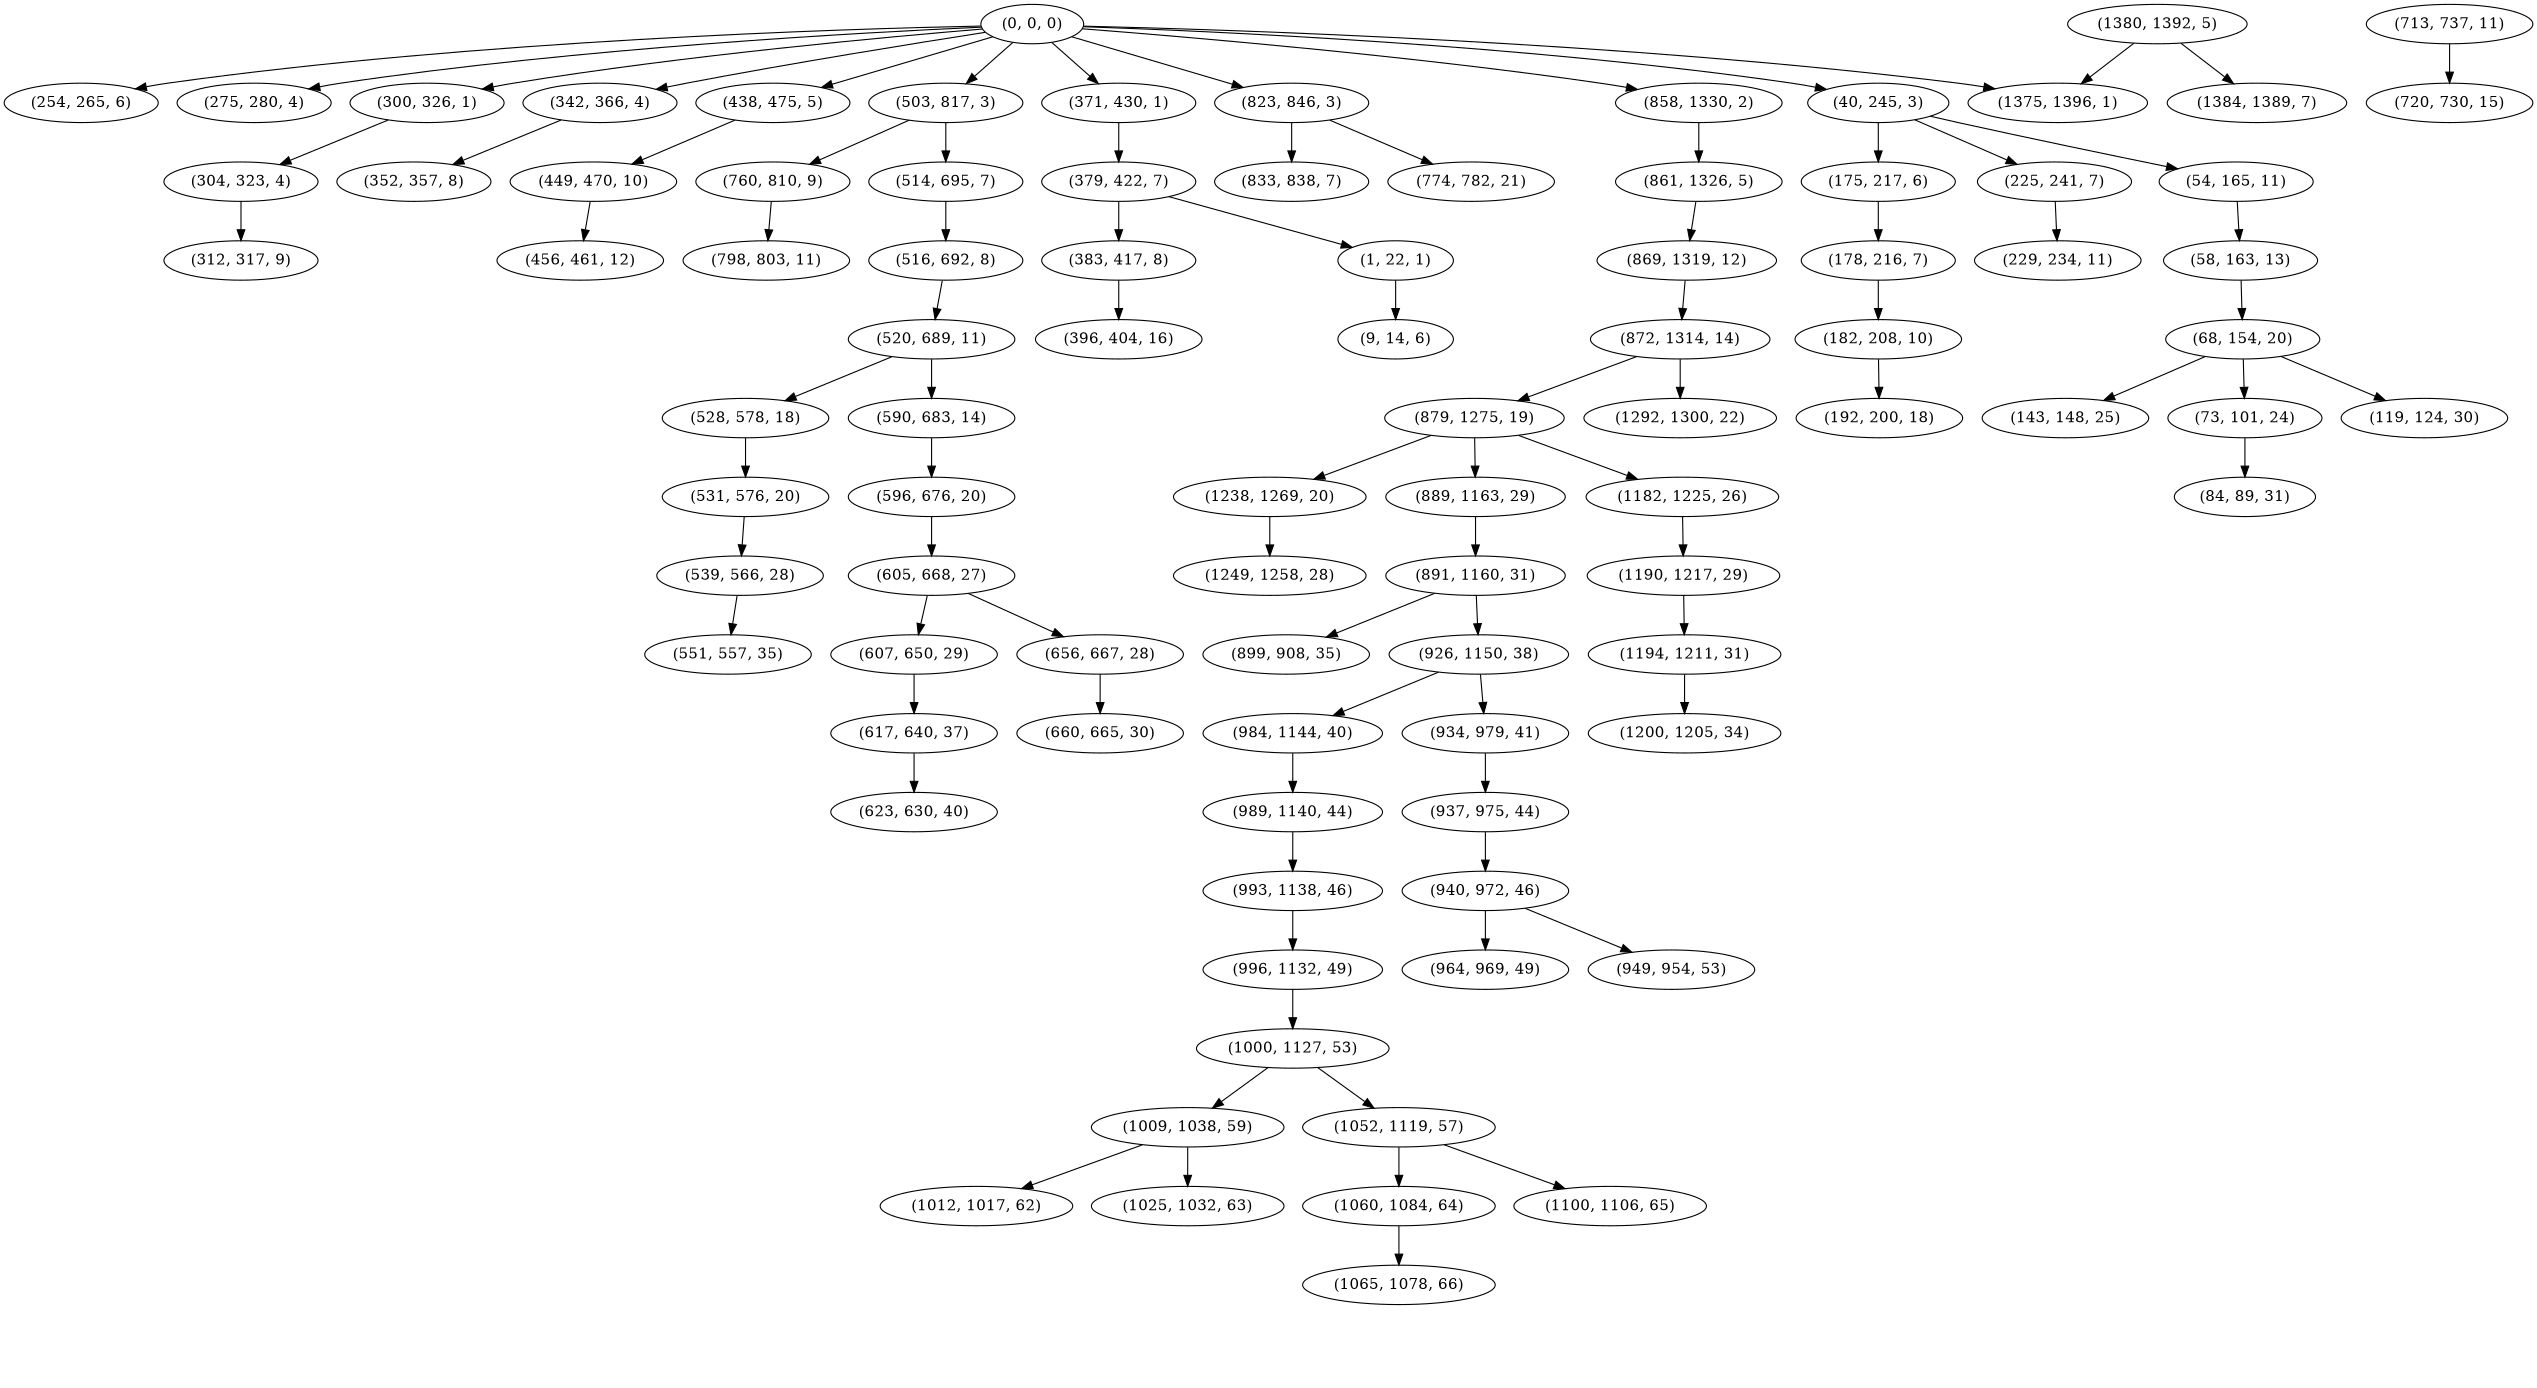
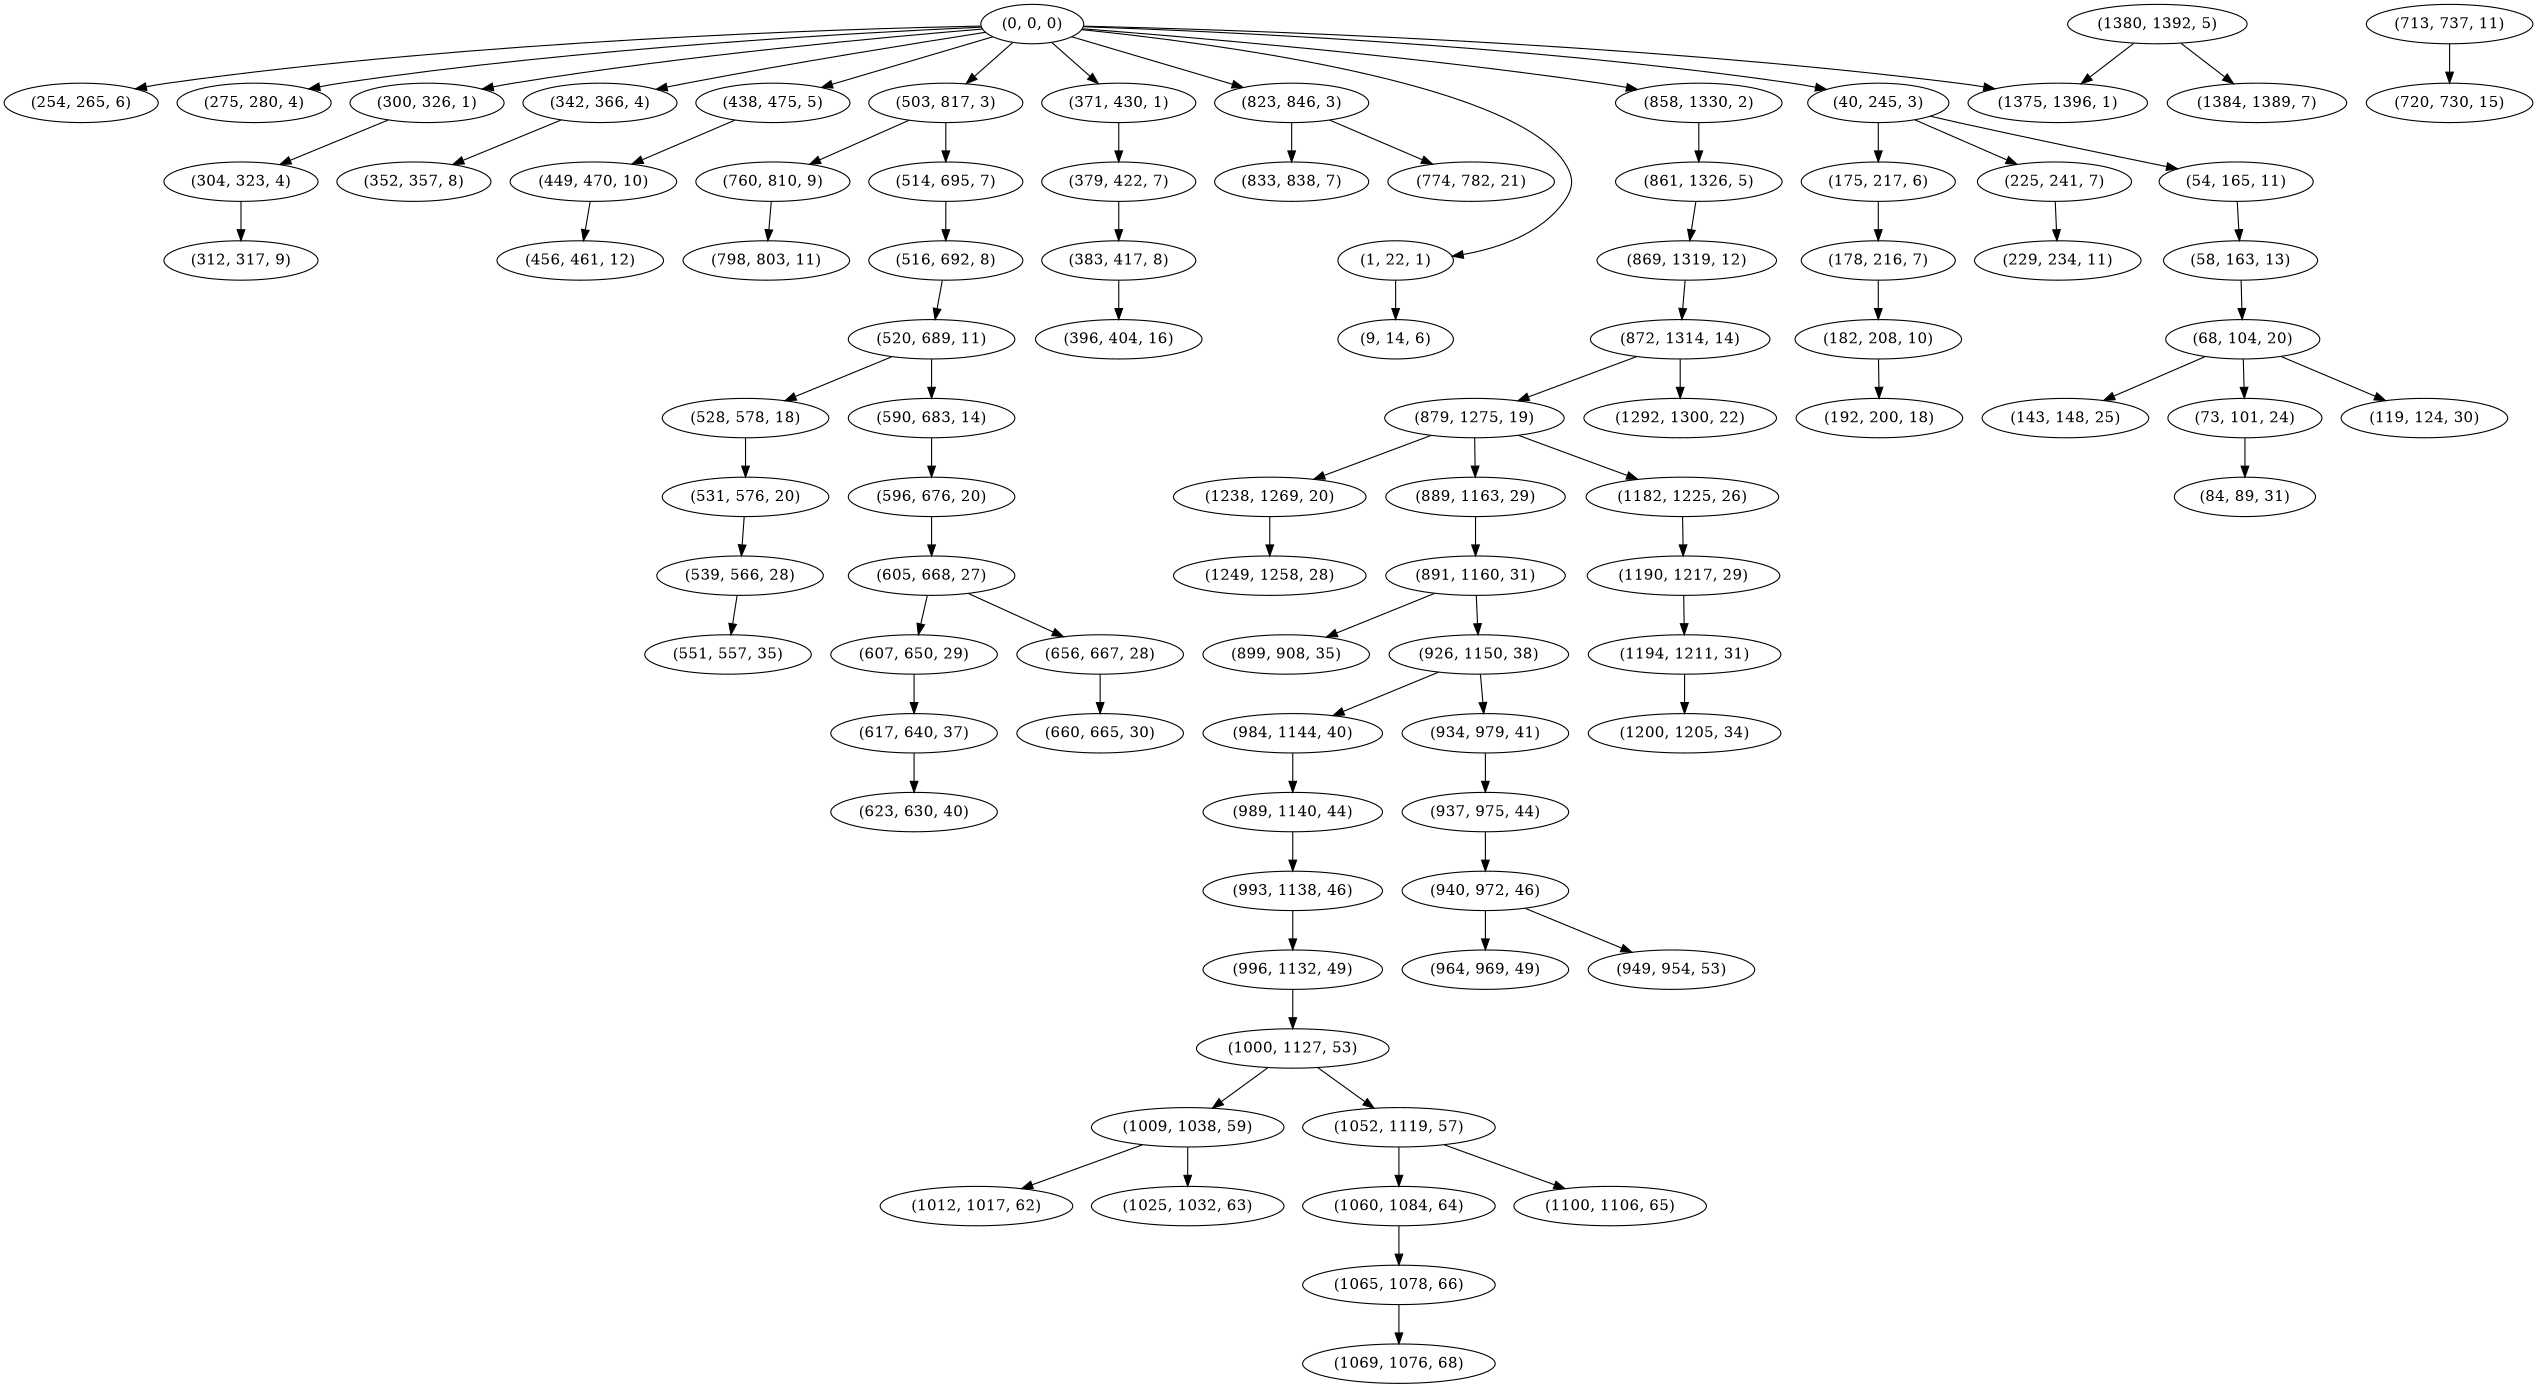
(1255, 221) -> (1410, 85)
(2243, 339) -> (2243, 339)
none -> (1399, 1364)
